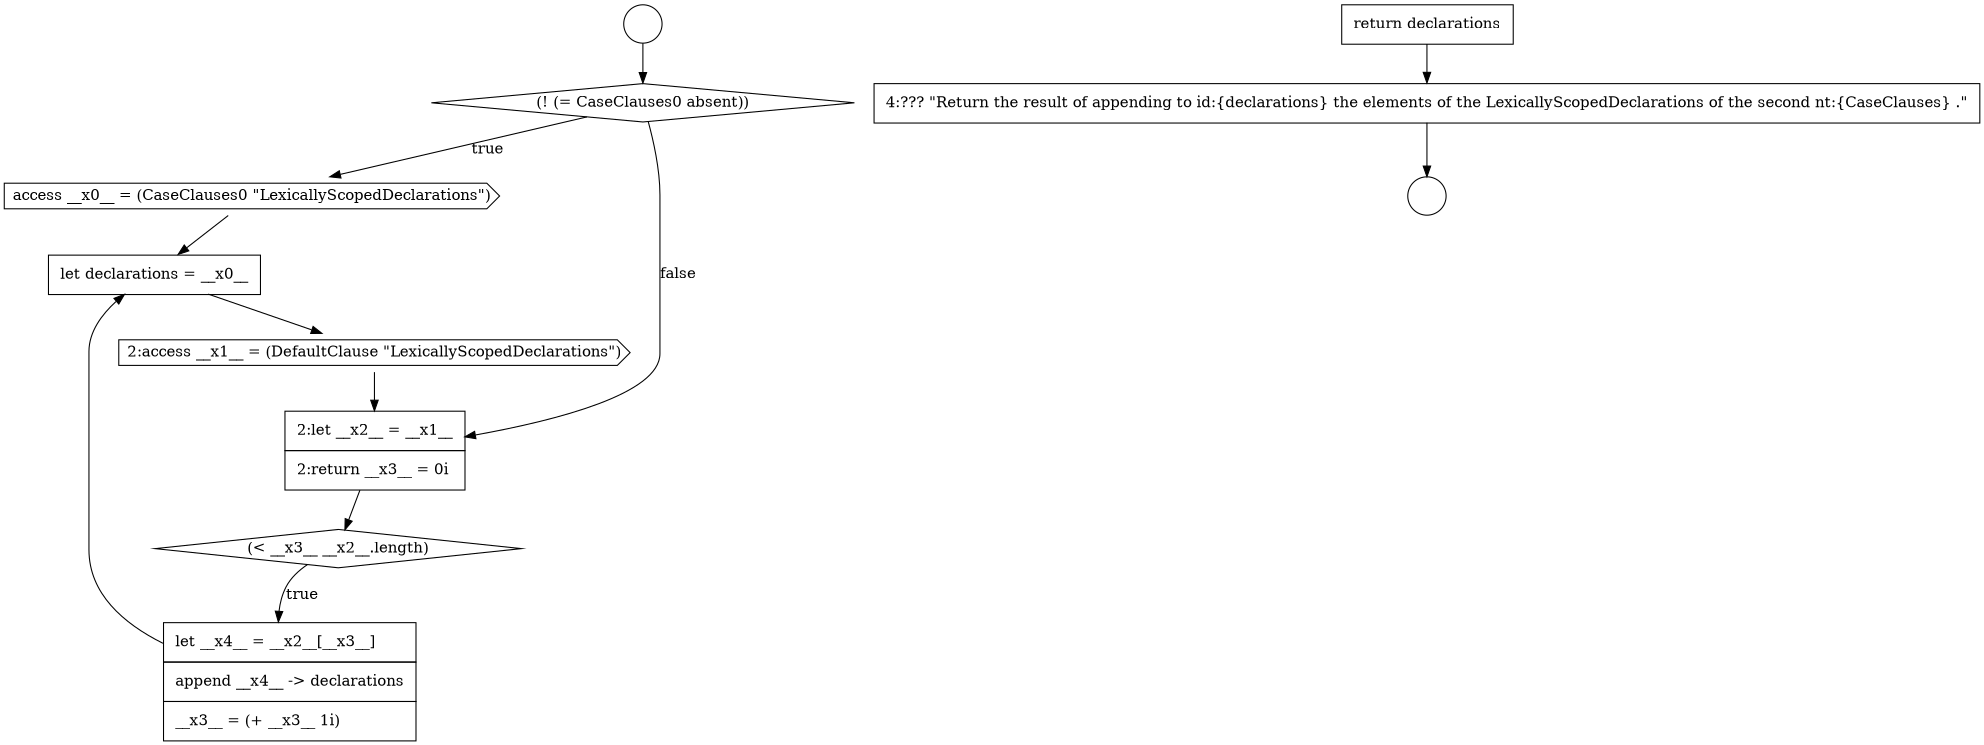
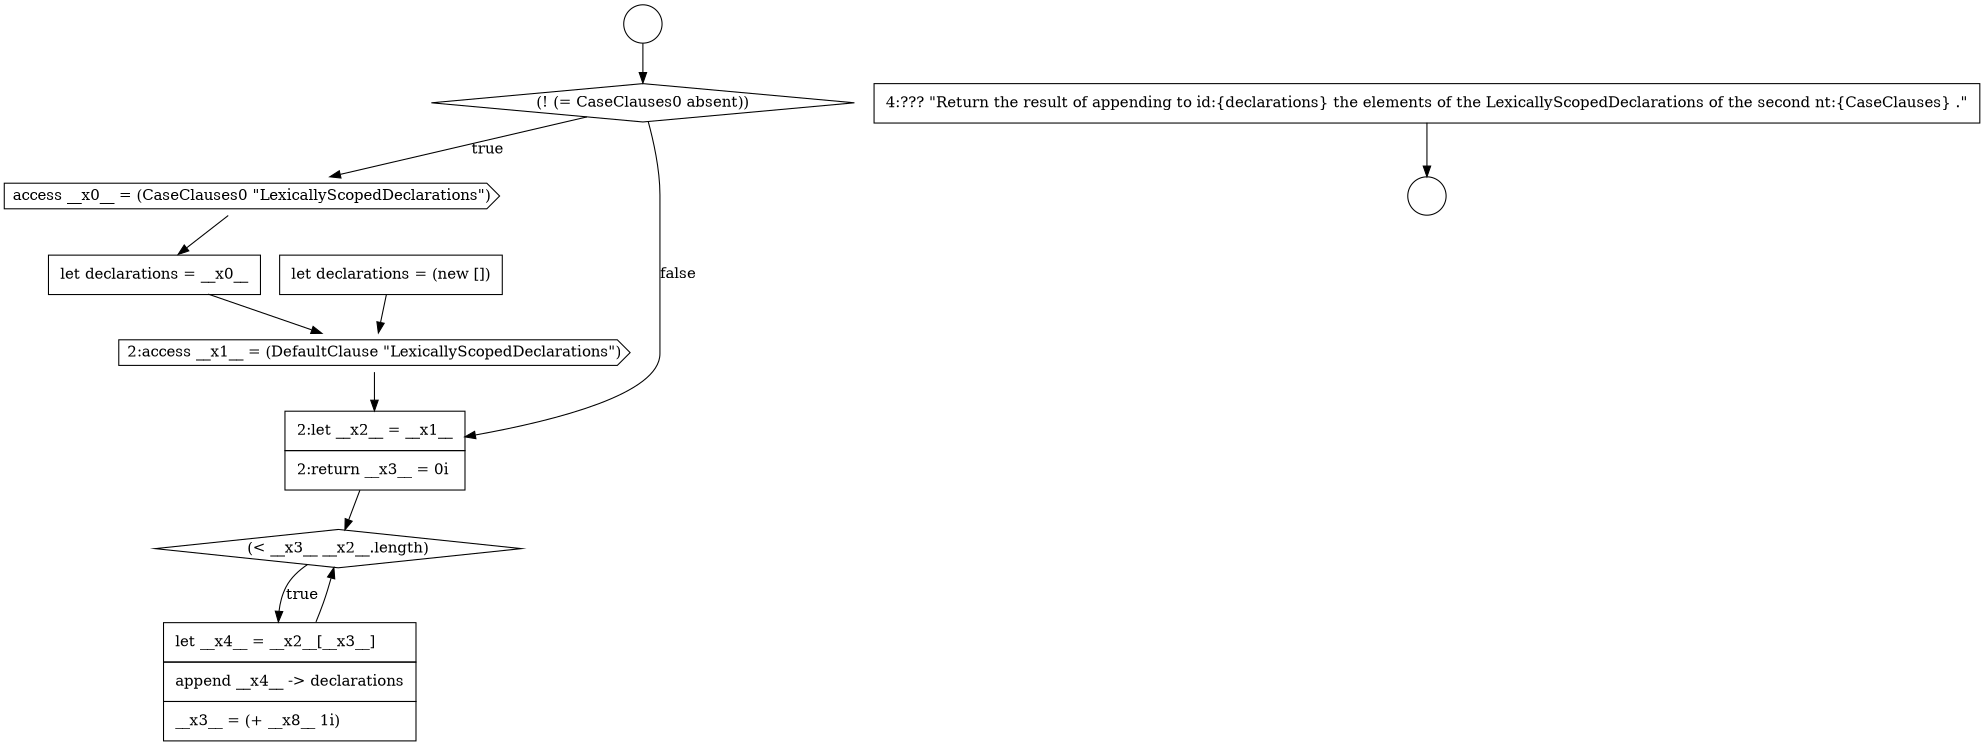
(1427, 24) -> none
none -> (390, 274)
(89, 484) -> (324, 600)
(258, 721) -> (258, 721)
